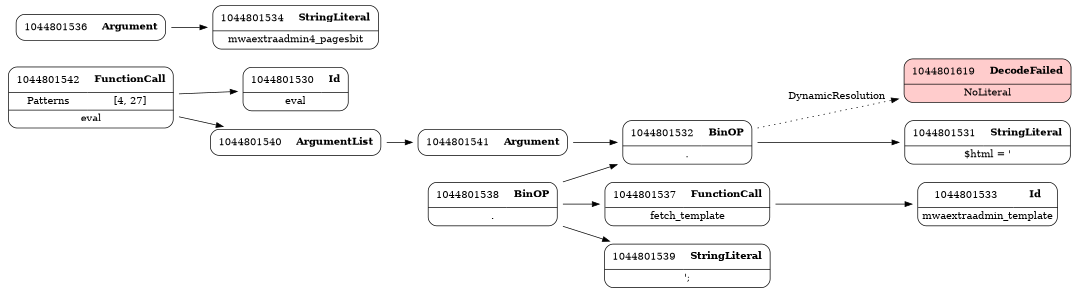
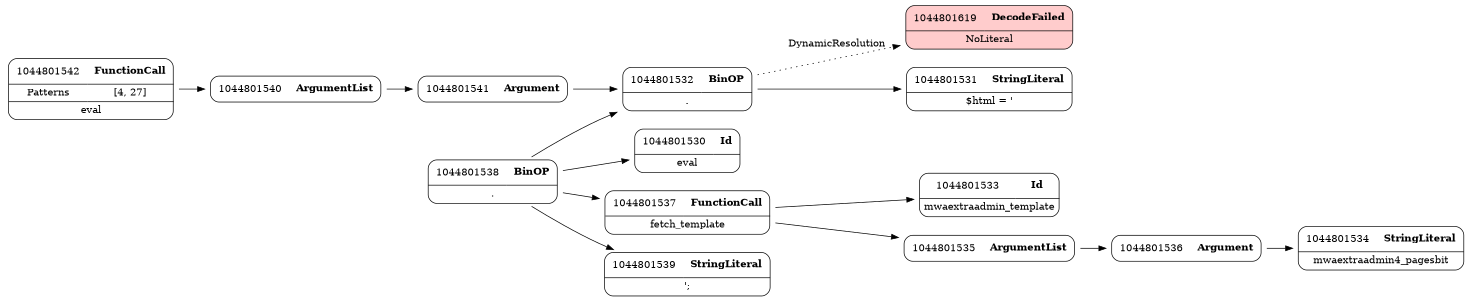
(205, 93) -> (592, 166)
none -> (989, 248)
